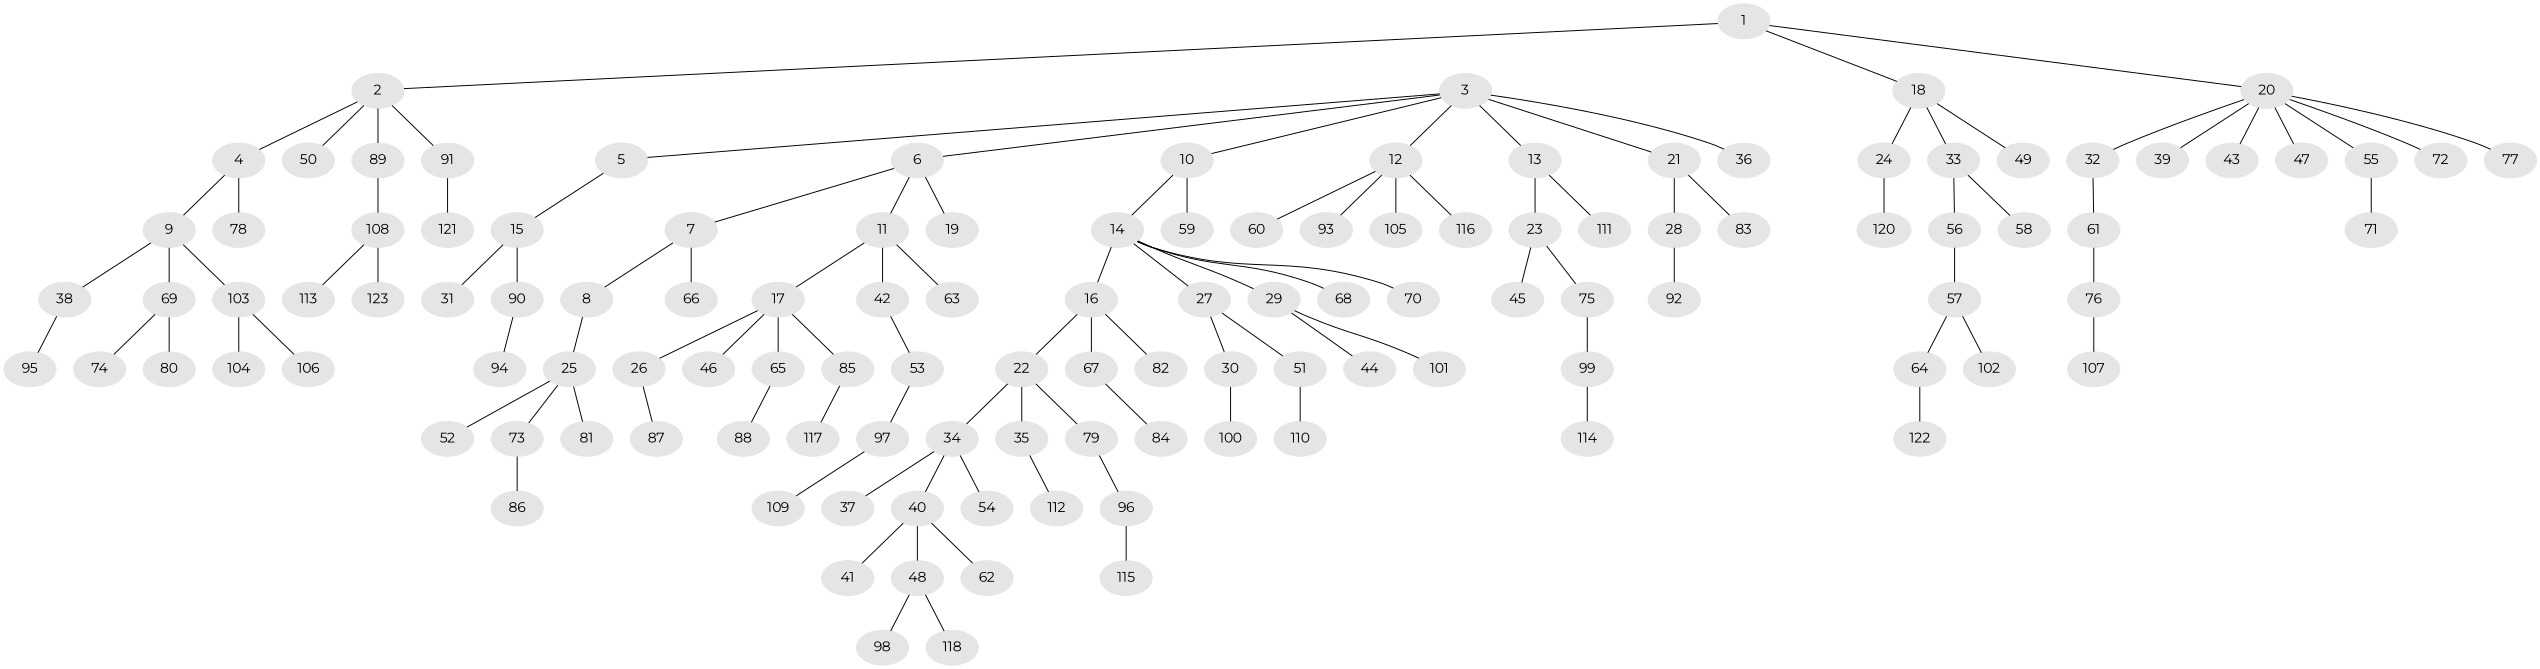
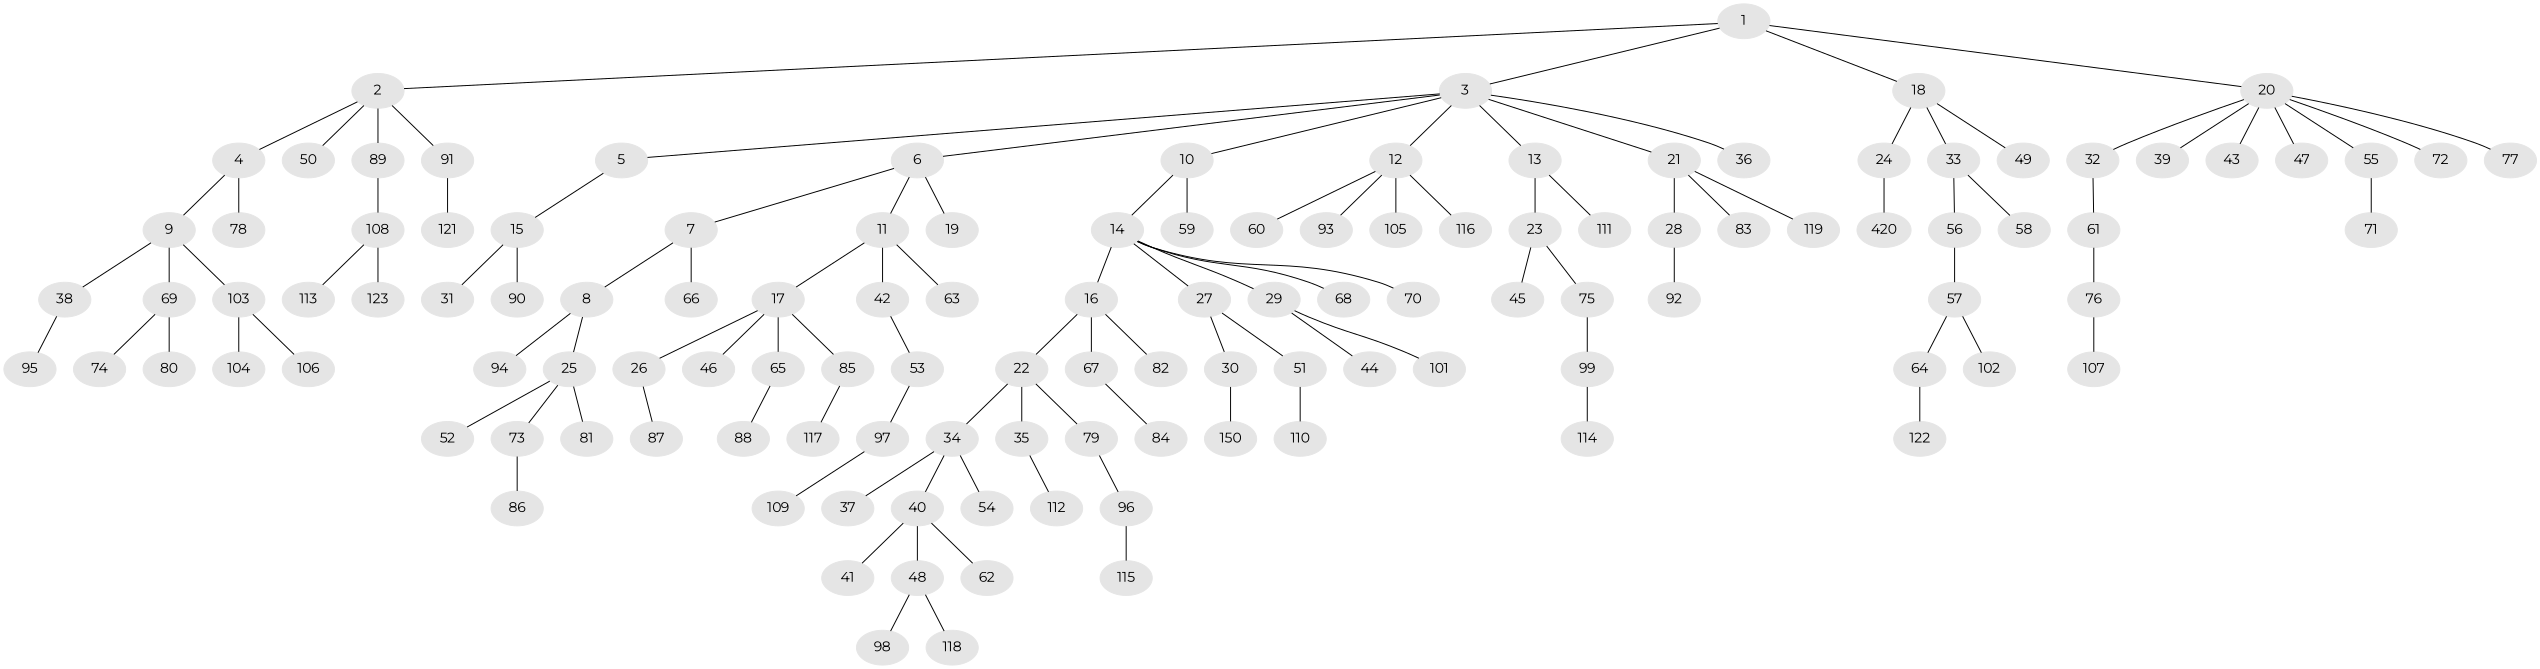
none -> (1605, 56)
none -> (1813, 230)
(1884, 230) -> (1884, 230)
(508, 335) -> (543, 334)
(1231, 439) -> (1231, 439)
